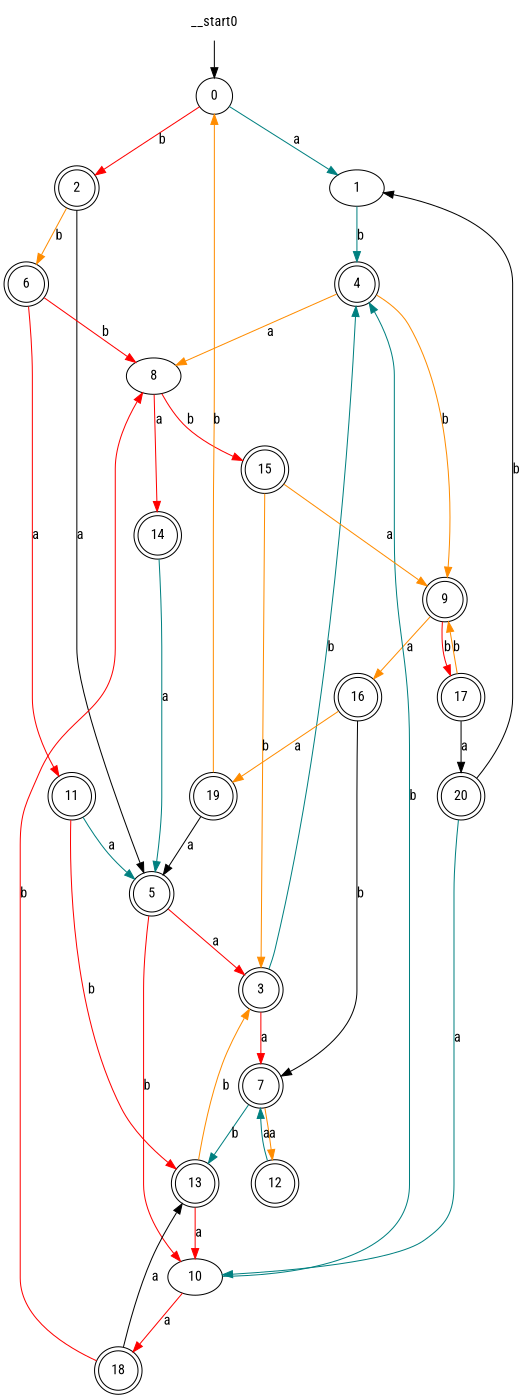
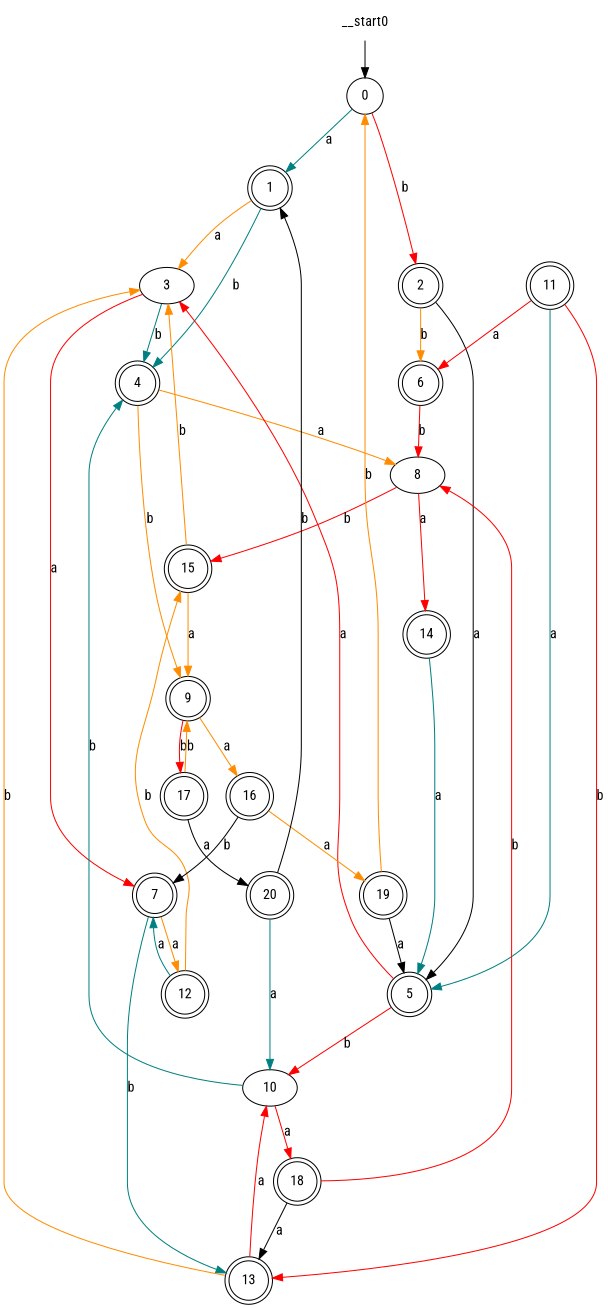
(357, 188) -> (270, 188)
none -> (215, 228)
(32, 539) -> (489, 332)
none -> (137, 792)
(261, 990) -> (167, 286)
